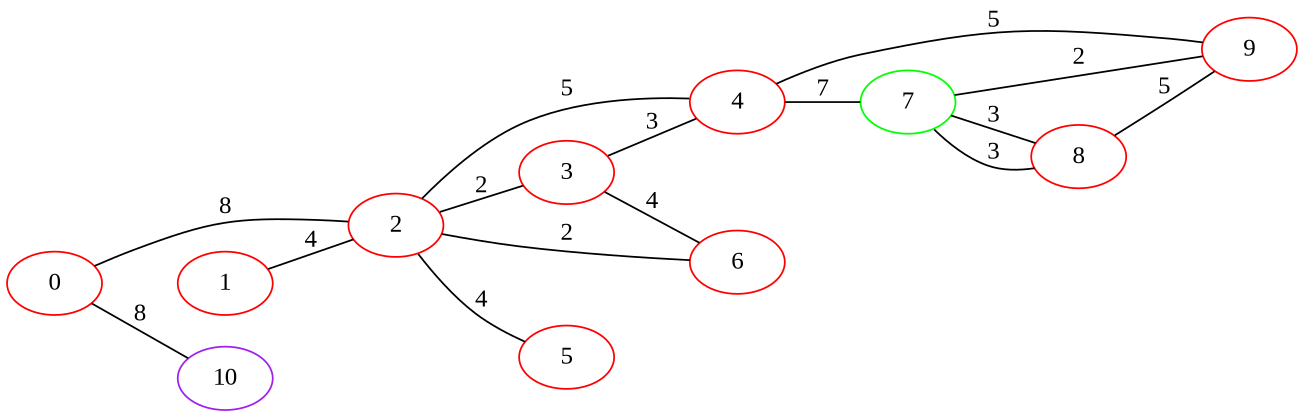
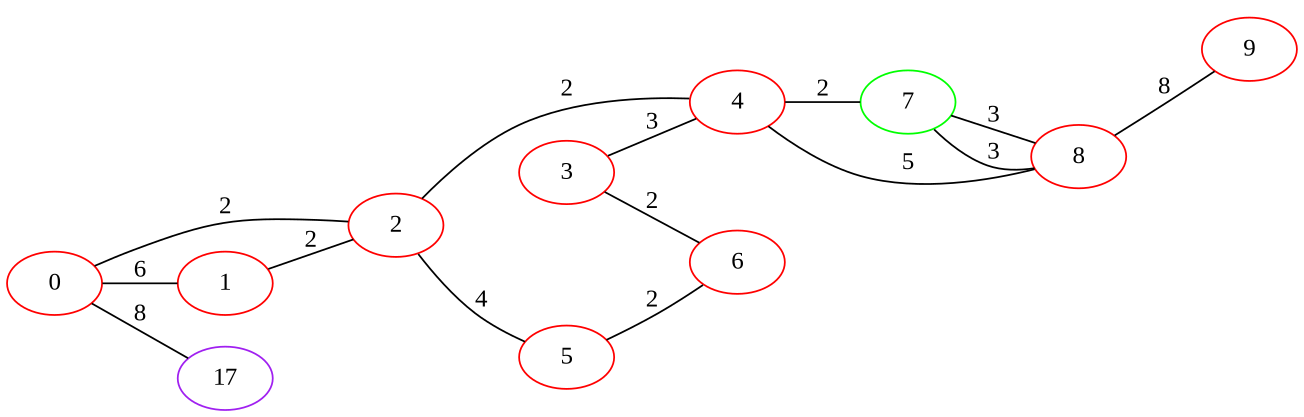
(986, 34) -> (895, 182)
(1079, 76) -> none
(1164, 87) -> (1164, 87)
(567, 89) -> (567, 89)
(823, 89) -> (823, 89)
(482, 199) -> none
(652, 201) -> (652, 201)
(225, 207) -> (225, 207)
(311, 240) -> (311, 240)
(565, 251) -> (656, 314)
none -> (140, 283)
(225, 378) -> (225, 378)
